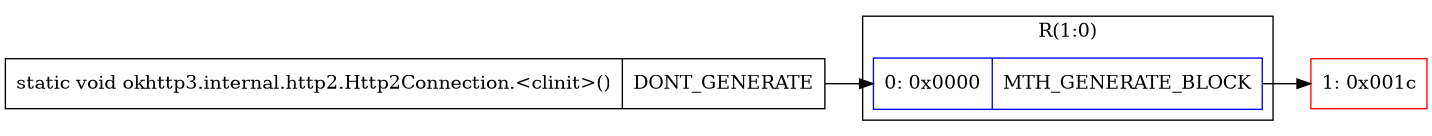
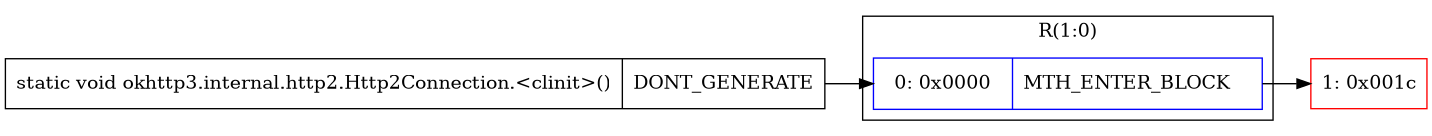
(1127, 83) -> (1127, 83)
